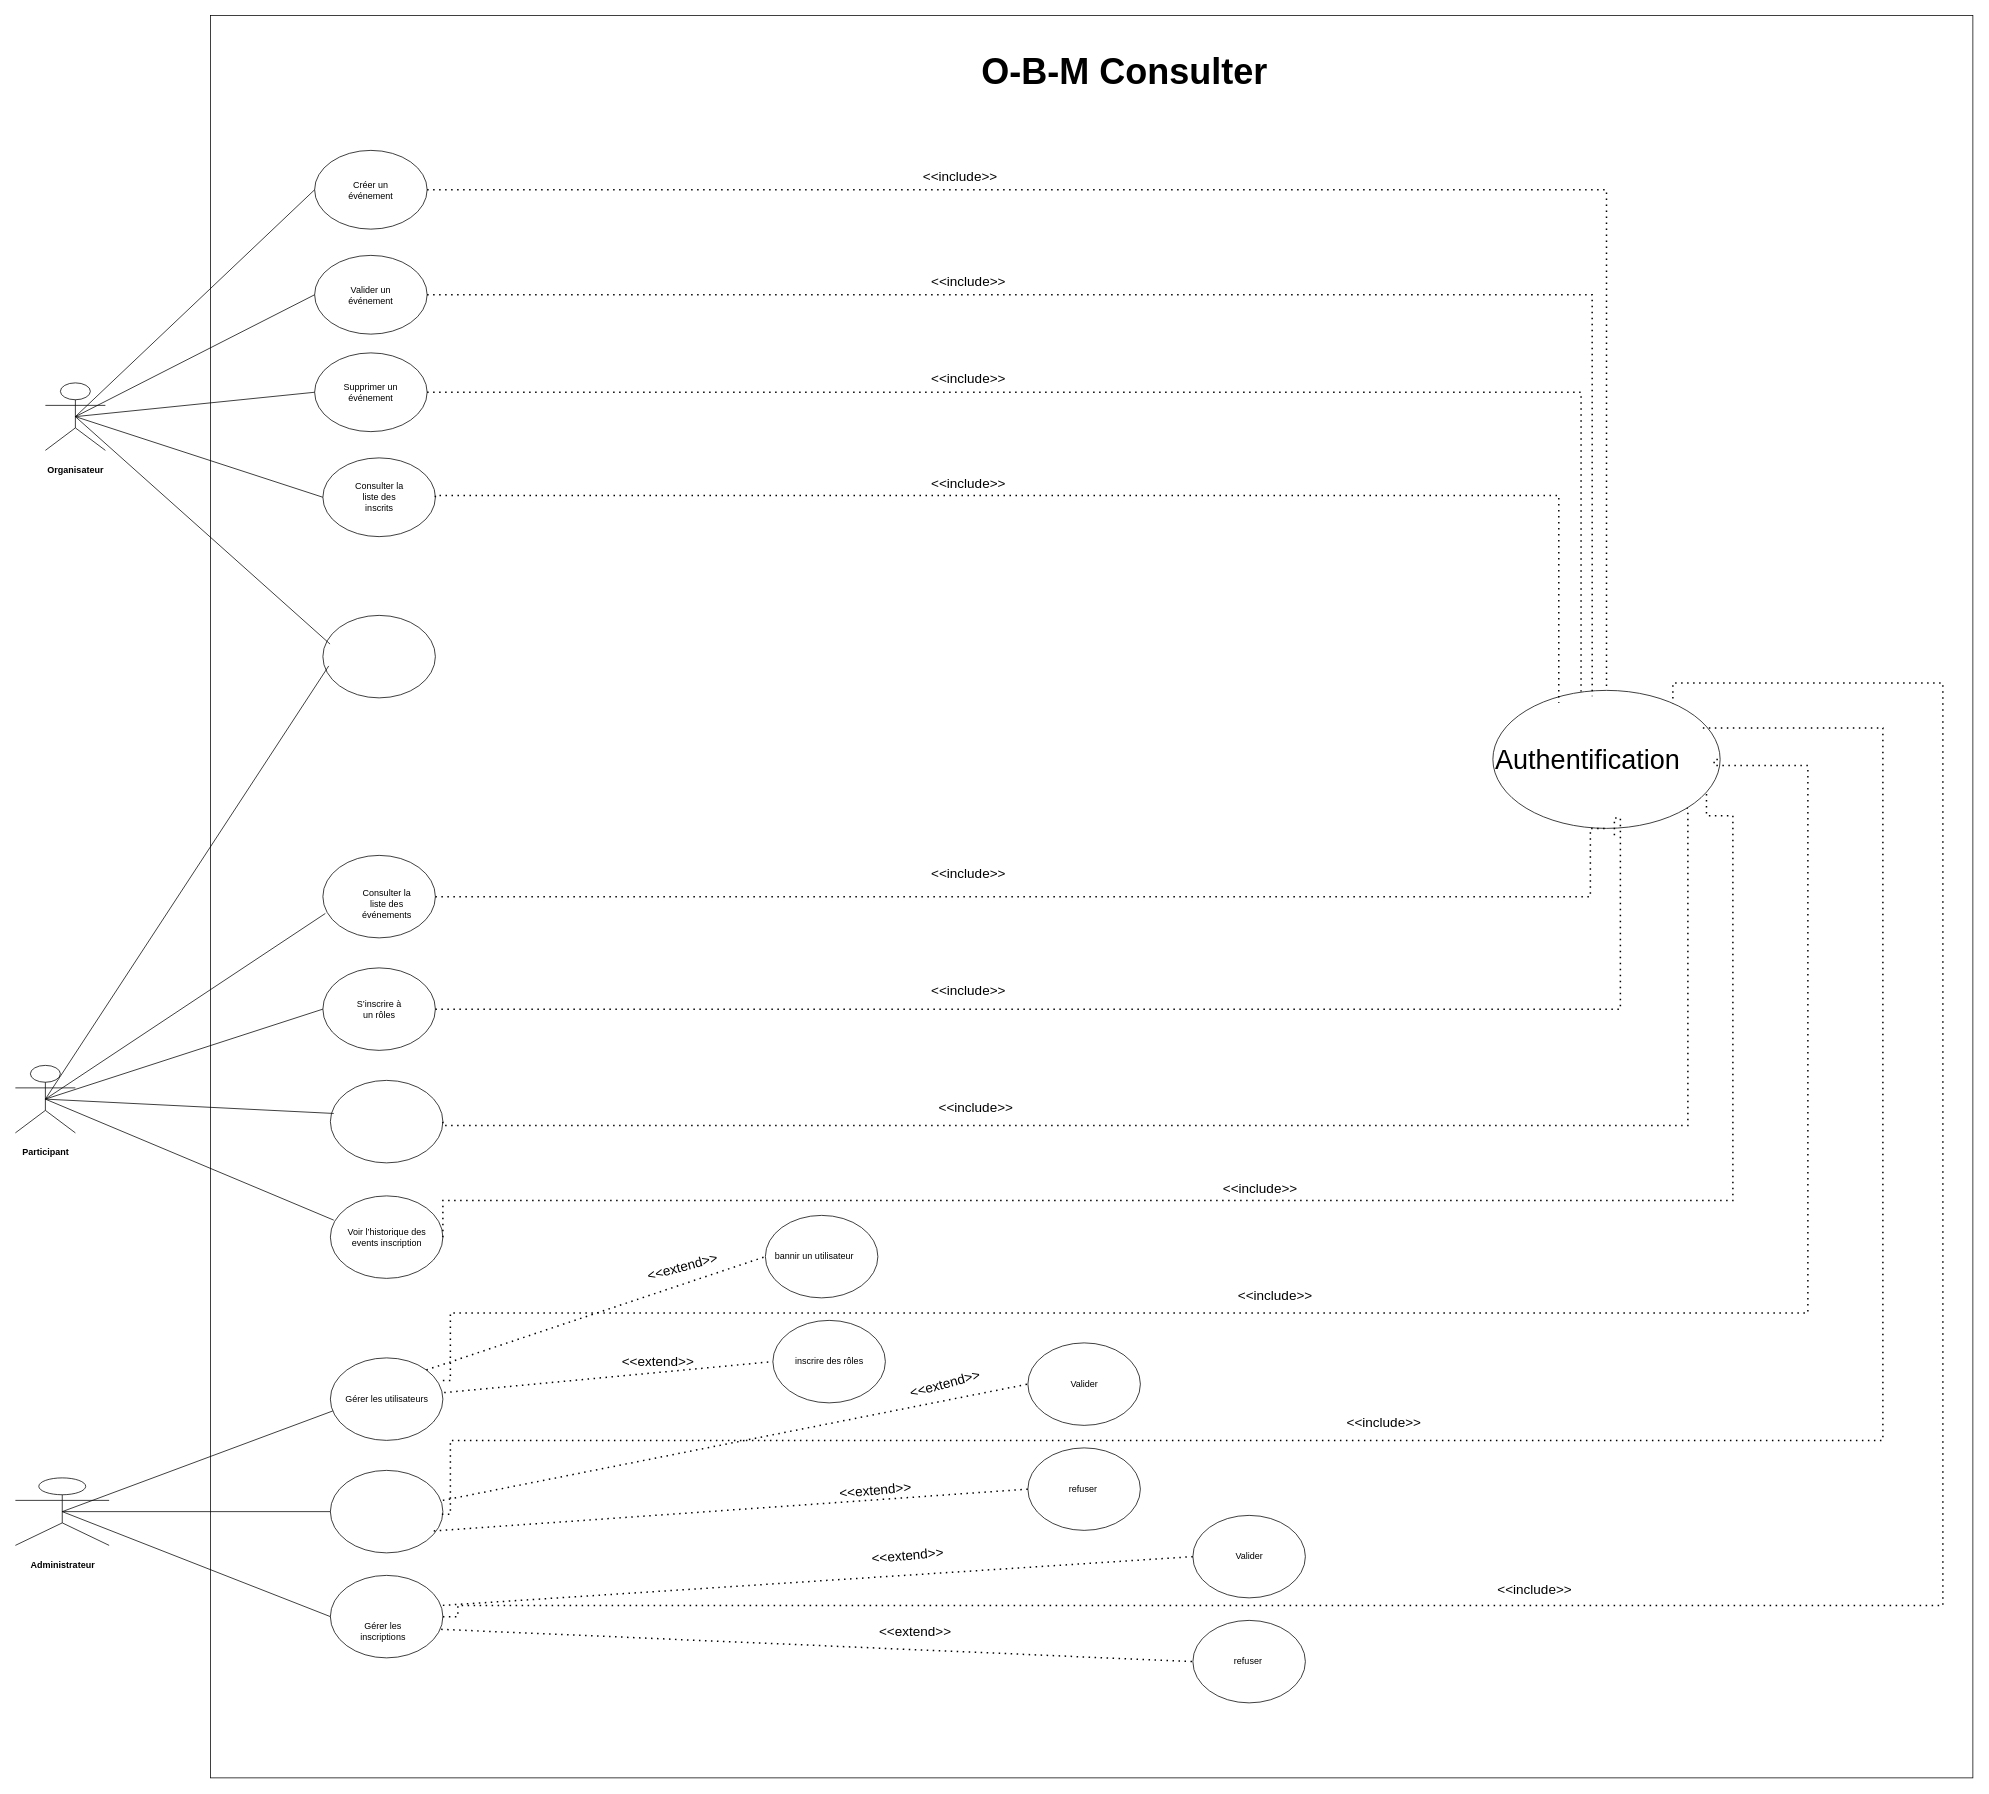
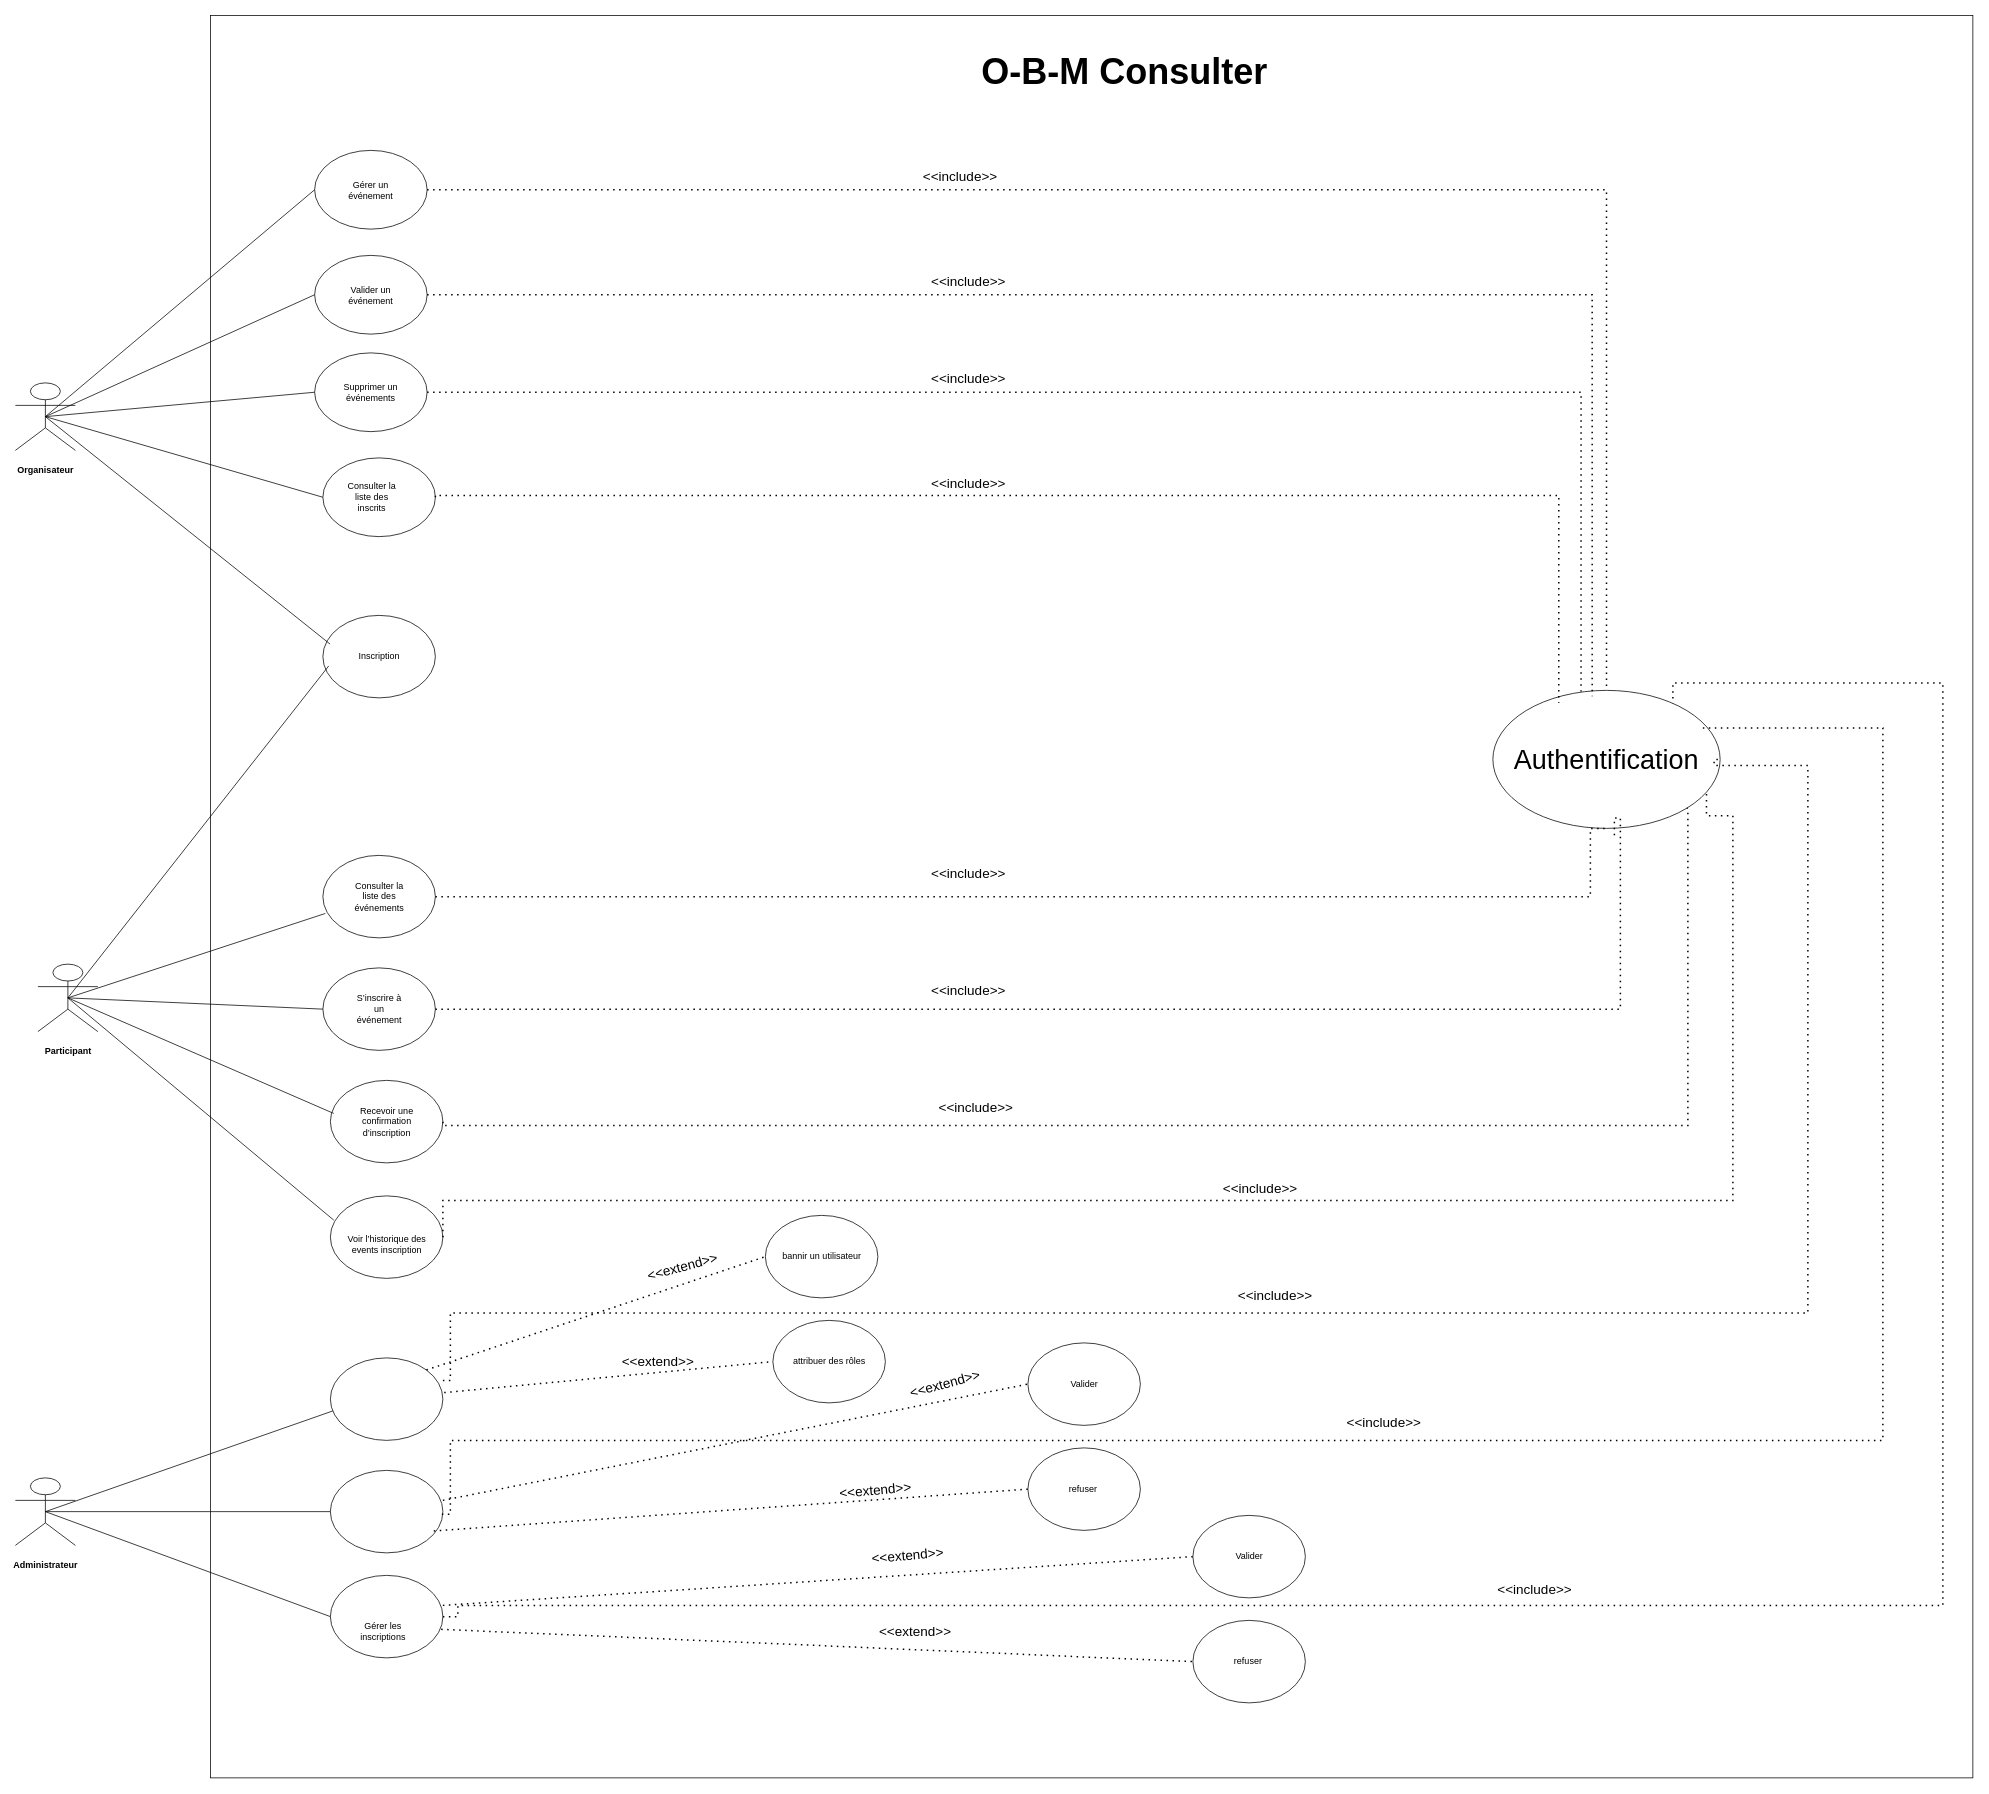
(371, 190) -> (371, 190)
(371, 393) -> (371, 393)
(75, 417) -> (45, 417)
(379, 497) -> (372, 497)
none -> (379, 657)
(1588, 759) -> (1607, 759)
(387, 904) -> (379, 897)
(380, 1009) -> (380, 1009)
(45, 1099) -> (68, 998)
none -> (387, 1122)
(387, 1237) -> (387, 1245)
(814, 1257) -> (822, 1257)
(830, 1362) -> (830, 1362)
(387, 1399) -> none
(62, 1512) -> (45, 1512)
